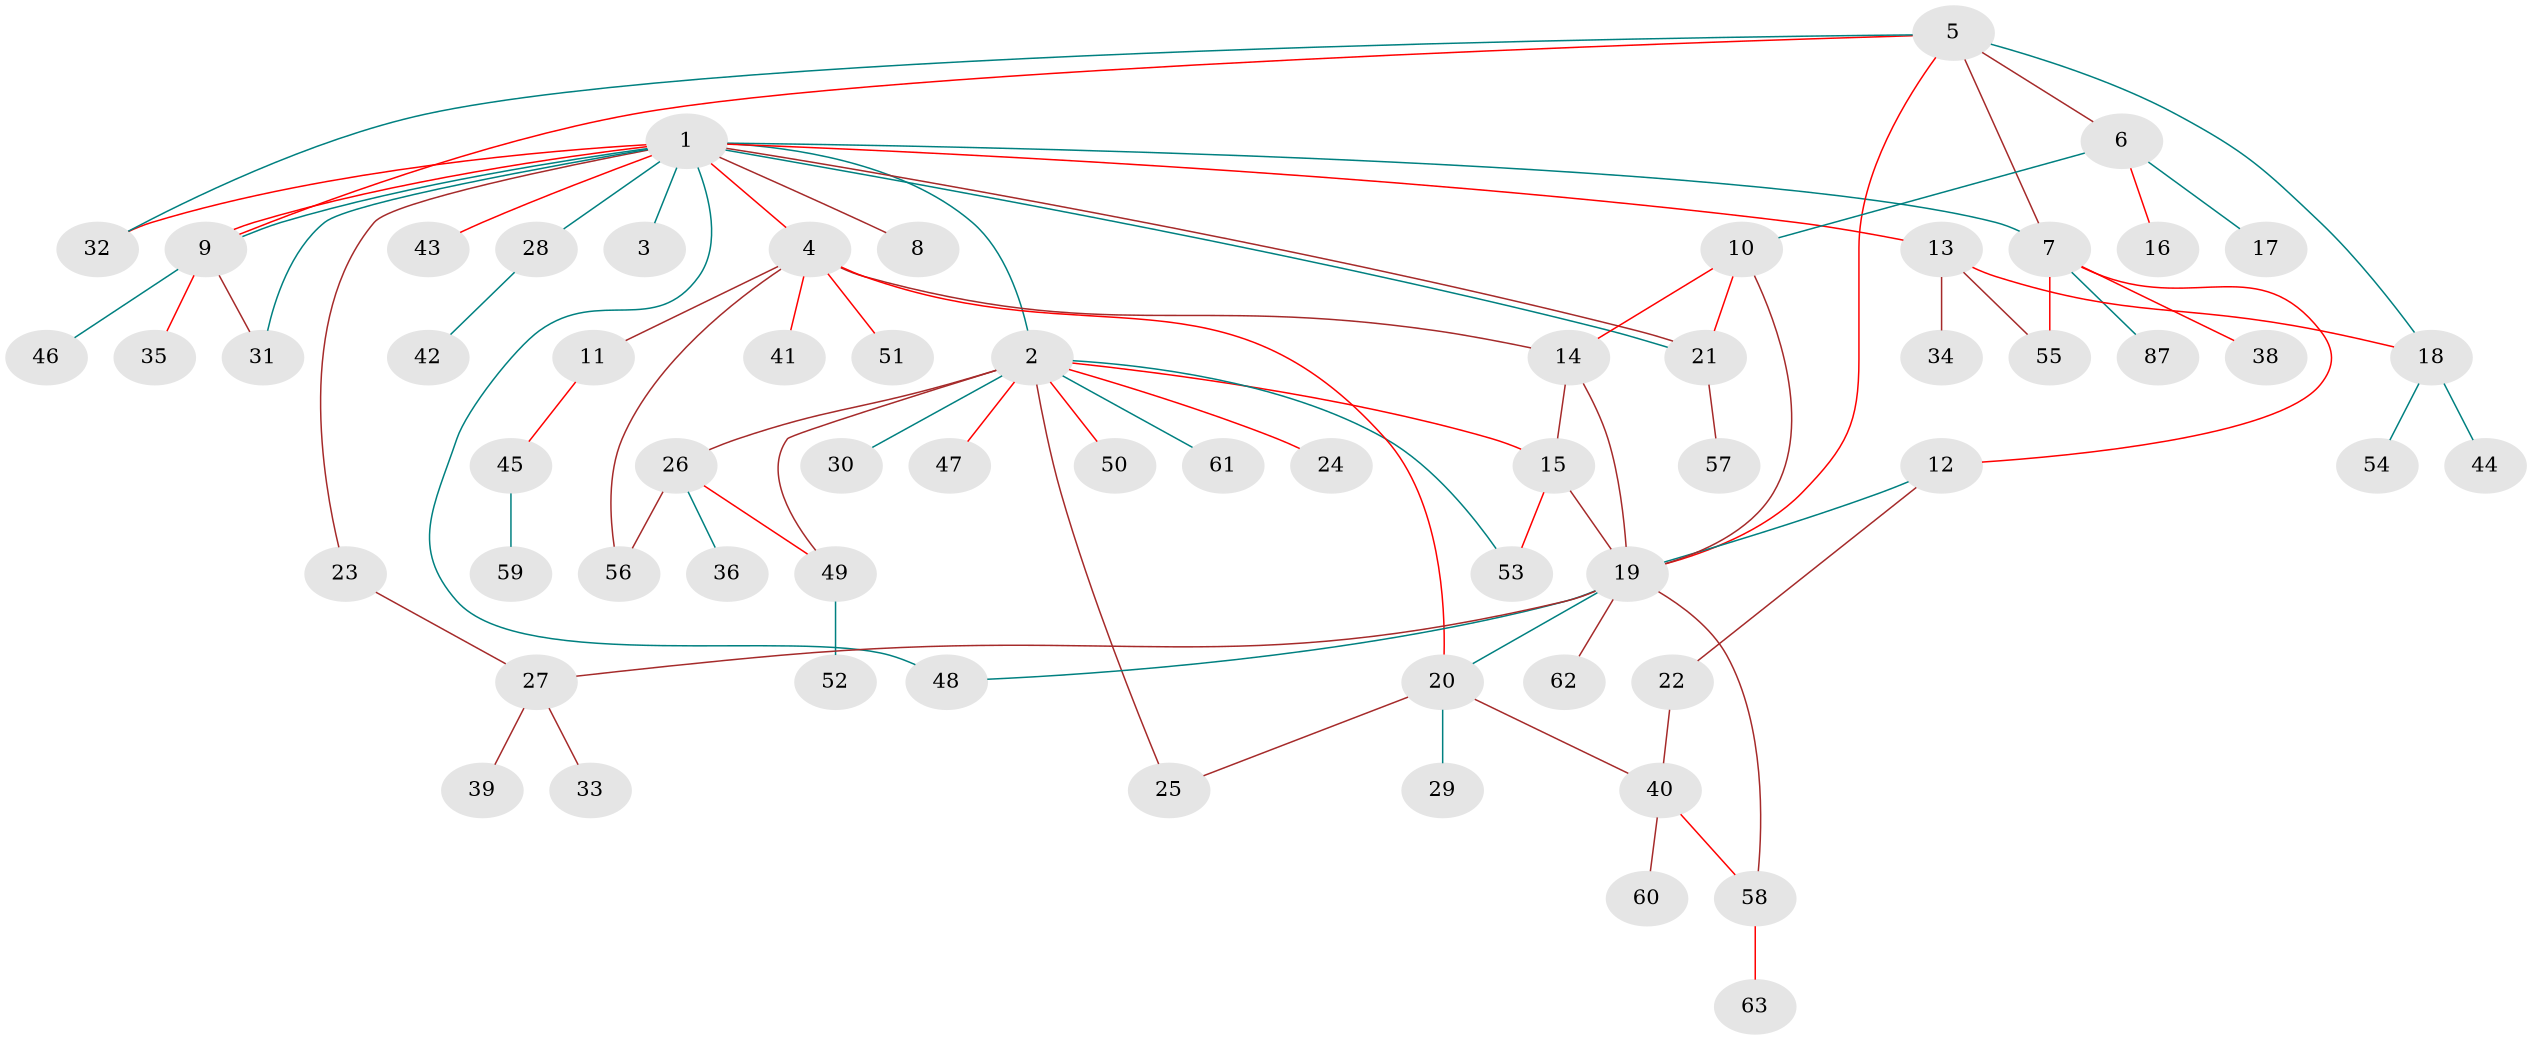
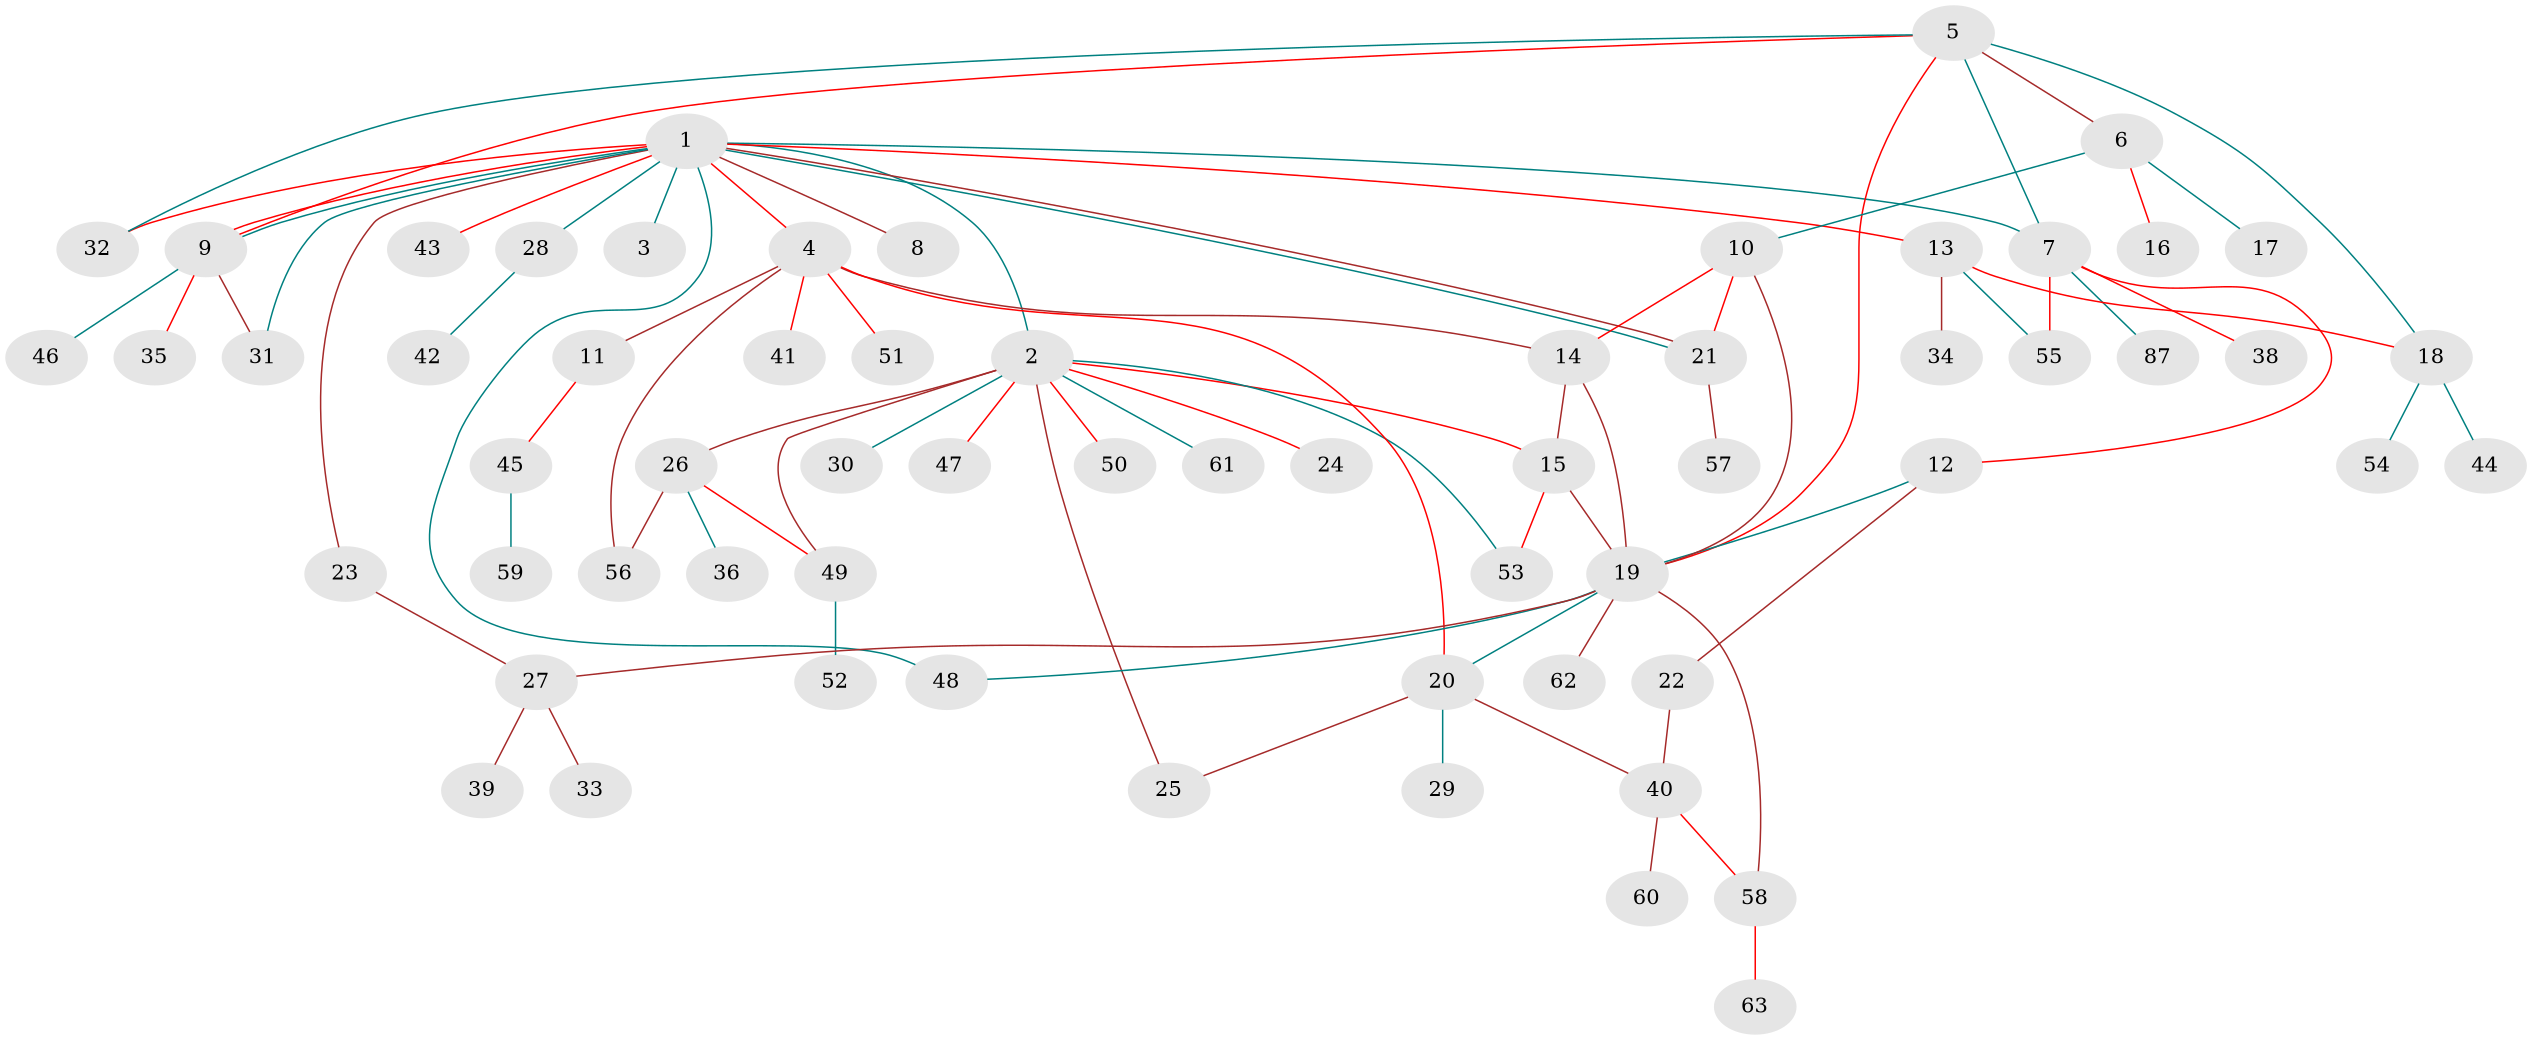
(2002, 141) -> (2002, 141)
(1996, 303) -> (1996, 303)
